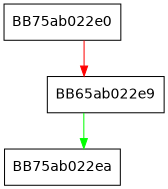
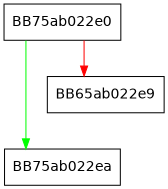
(84, 126) -> (26, 90)
